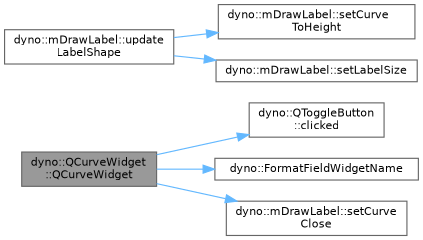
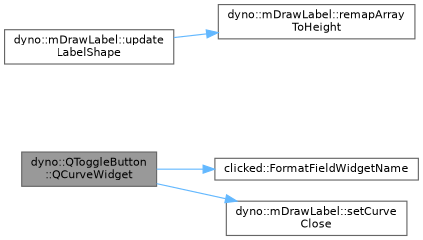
(317, 22) -> (317, 22)
(317, 71) -> none
(317, 120) -> none
(89, 169) -> (89, 169)
(317, 169) -> (317, 169)
